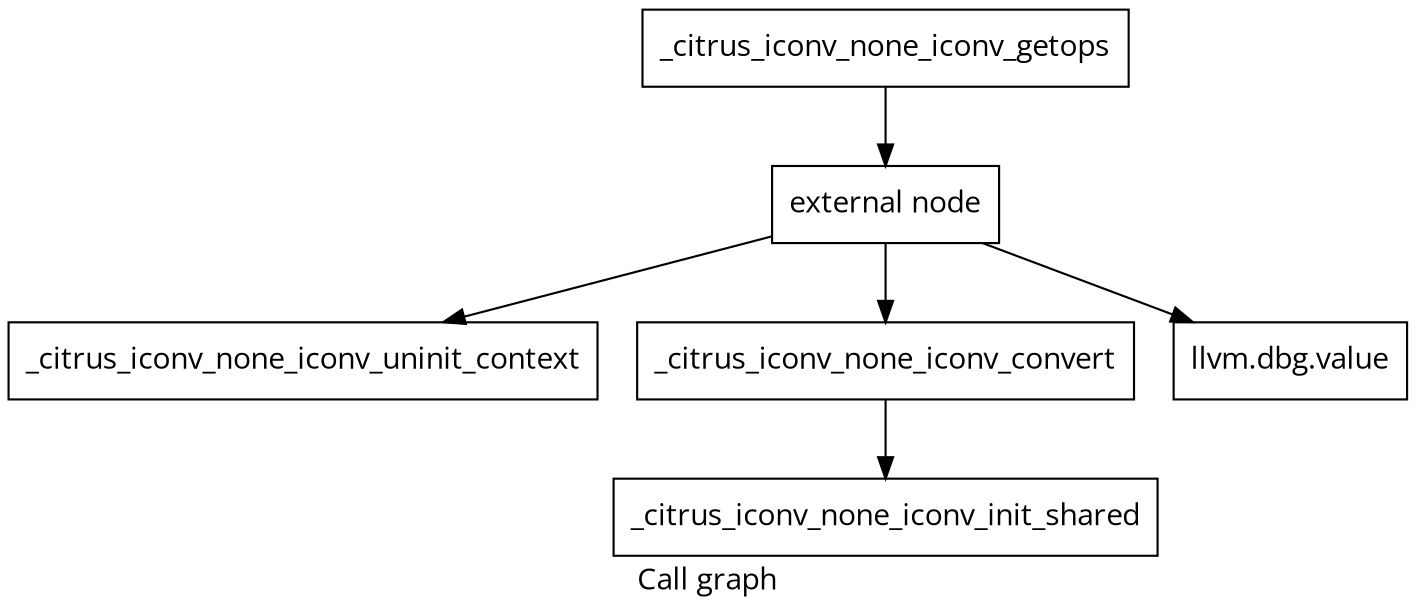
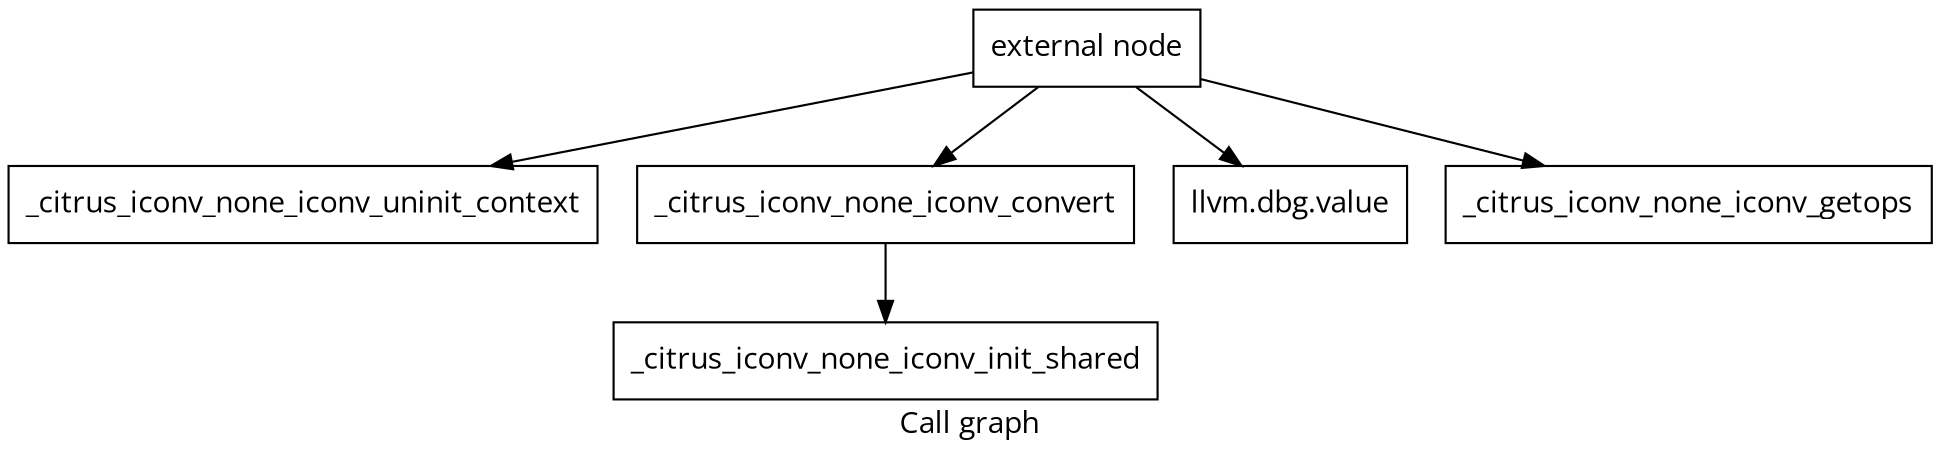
(886, 116) -> (1362, 120)
